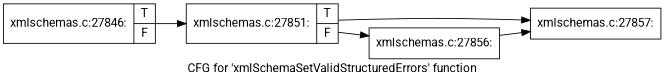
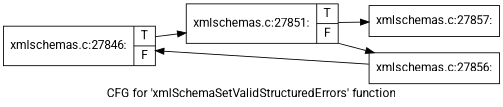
(511, 34) -> (266, 58)
